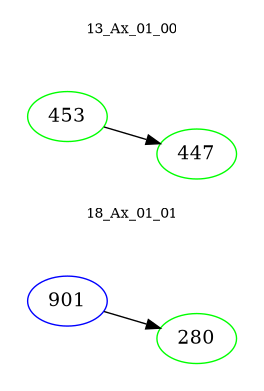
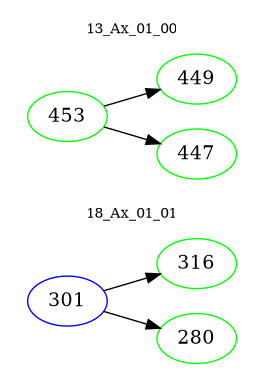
none -> (197, 79)
none -> (197, 264)
(67, 301) -> (67, 301)
